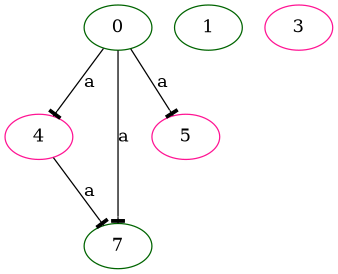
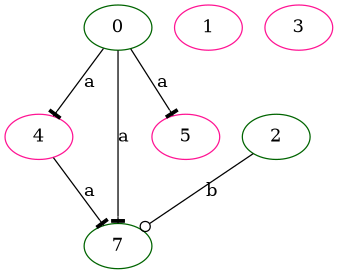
(208, 28) -> (208, 28)
none -> (276, 137)
